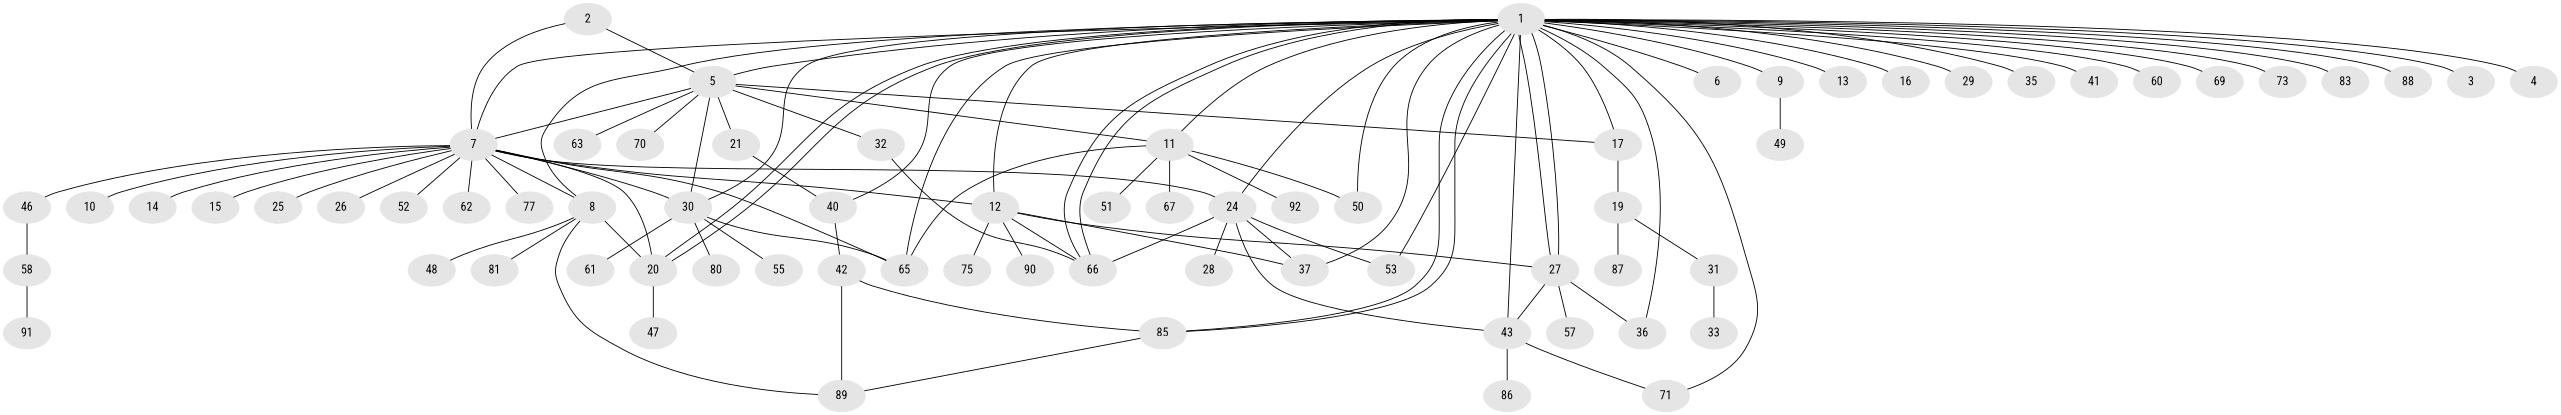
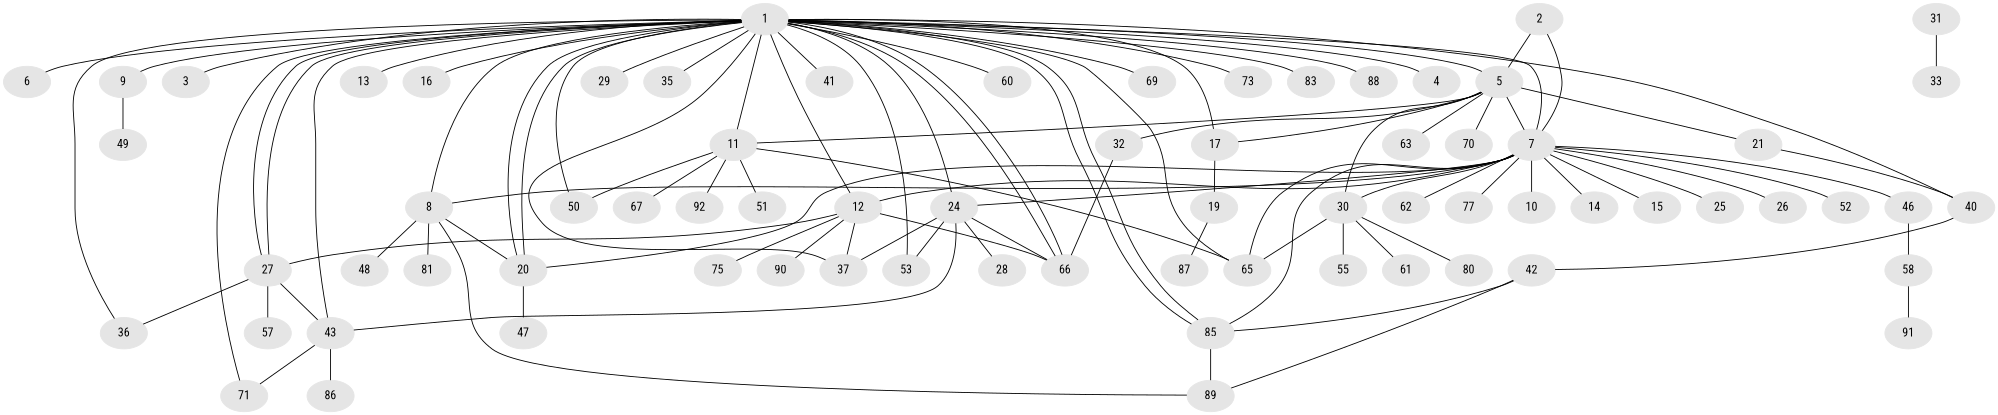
(1062, 31) -> none
none -> (1308, 196)
(1666, 239) -> none
